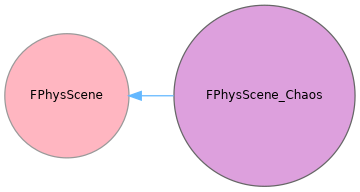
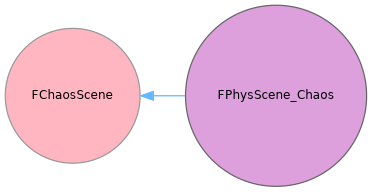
(67, 96) -> (73, 96)
